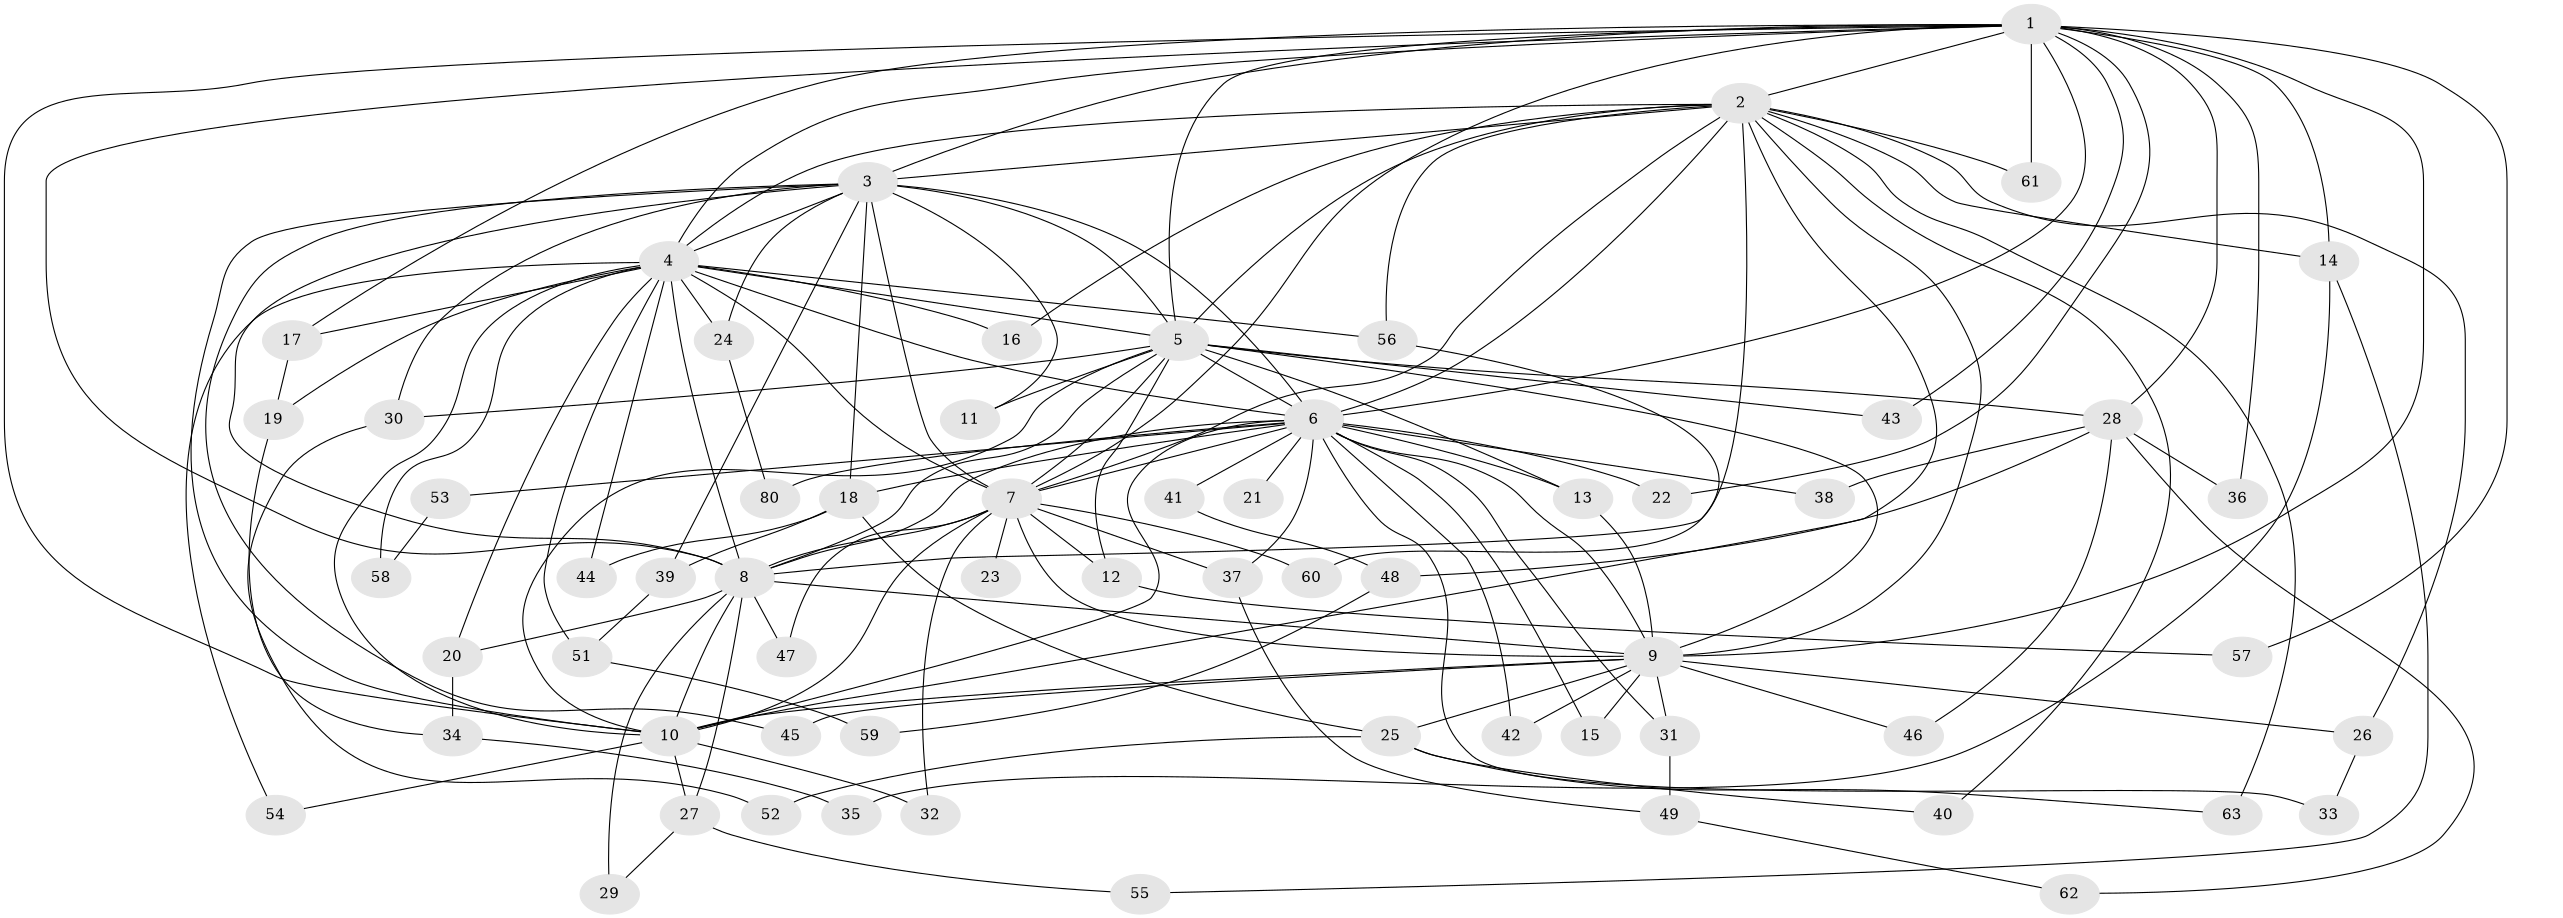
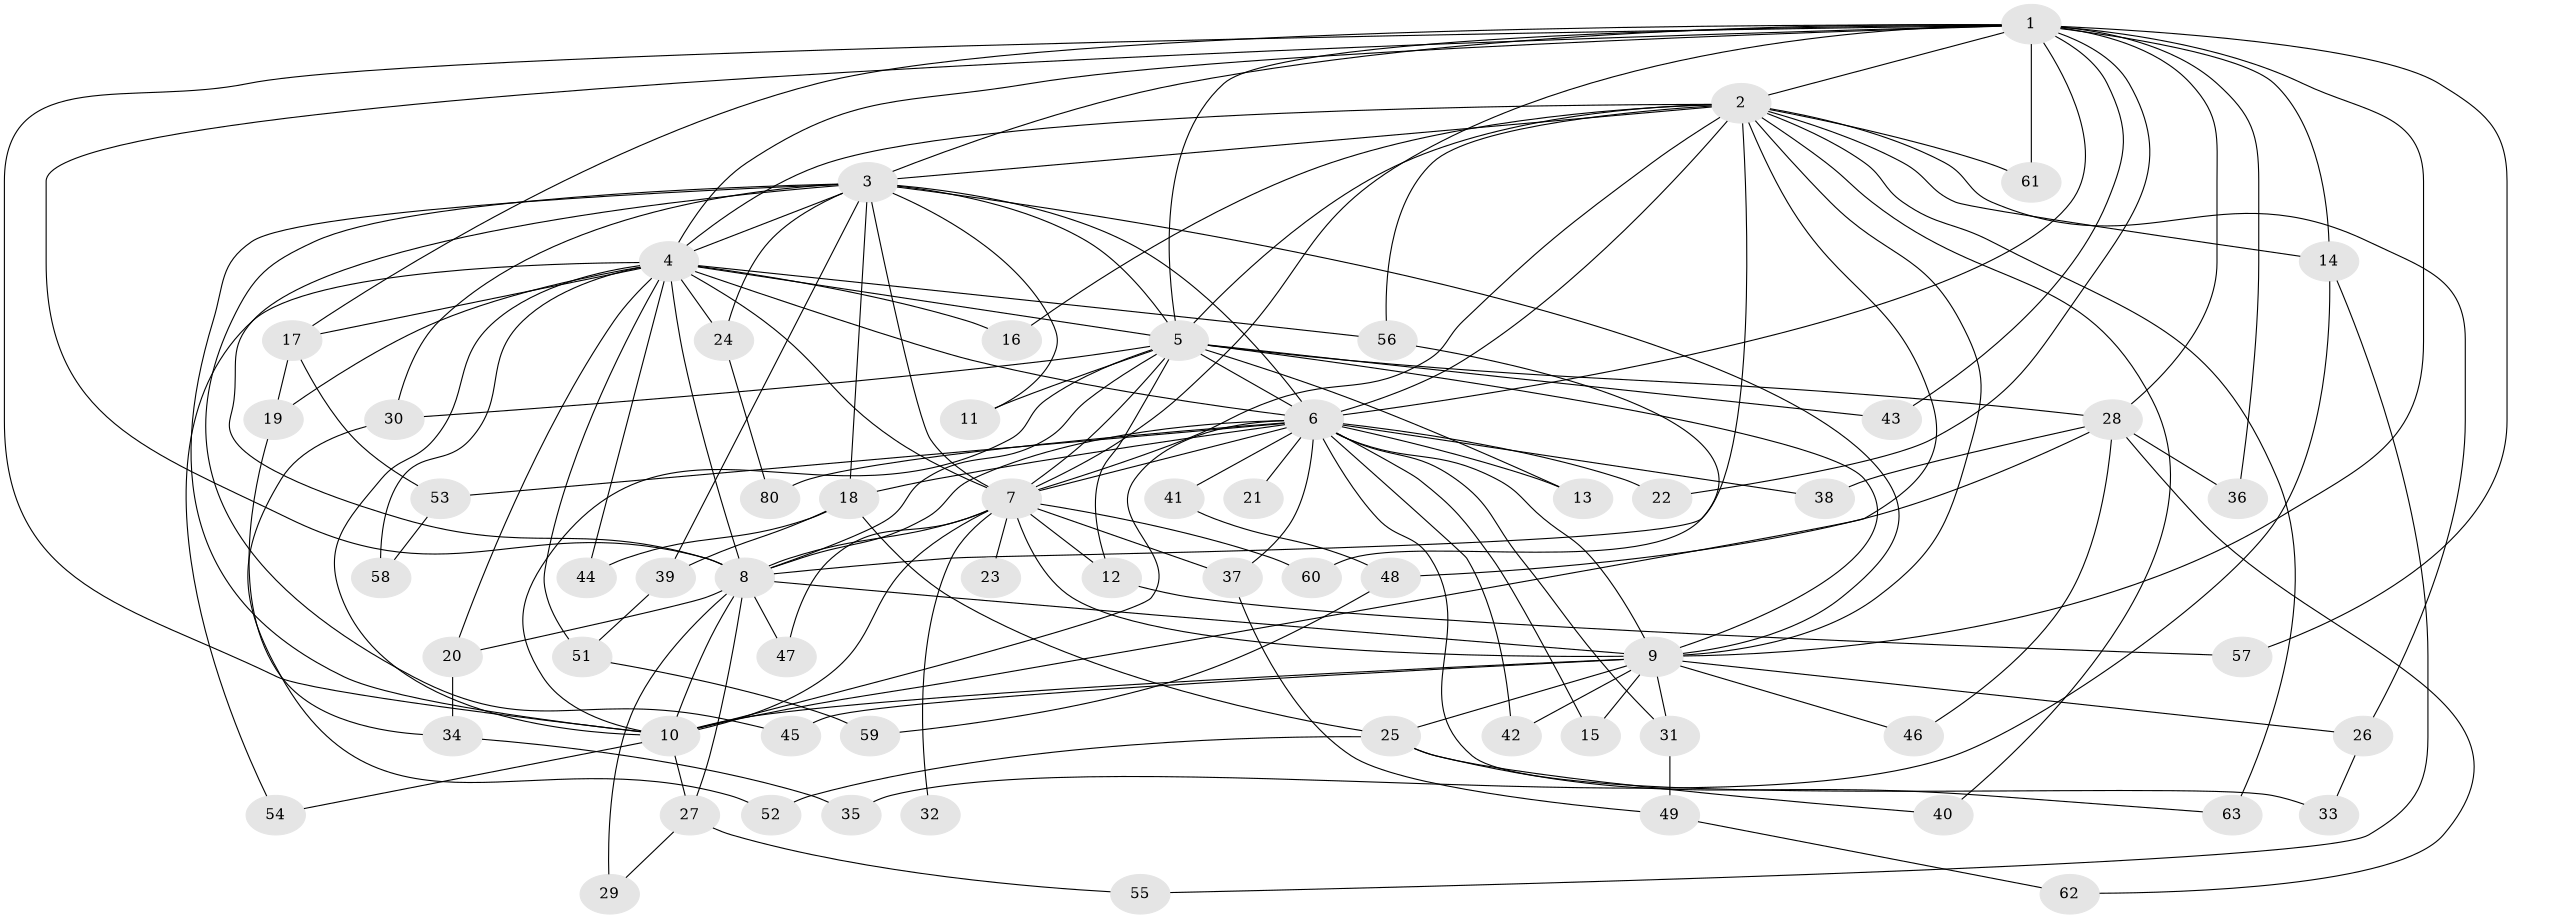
none -> (343, 426)
(1639, 570) -> (1563, 316)
(803, 770) -> none
